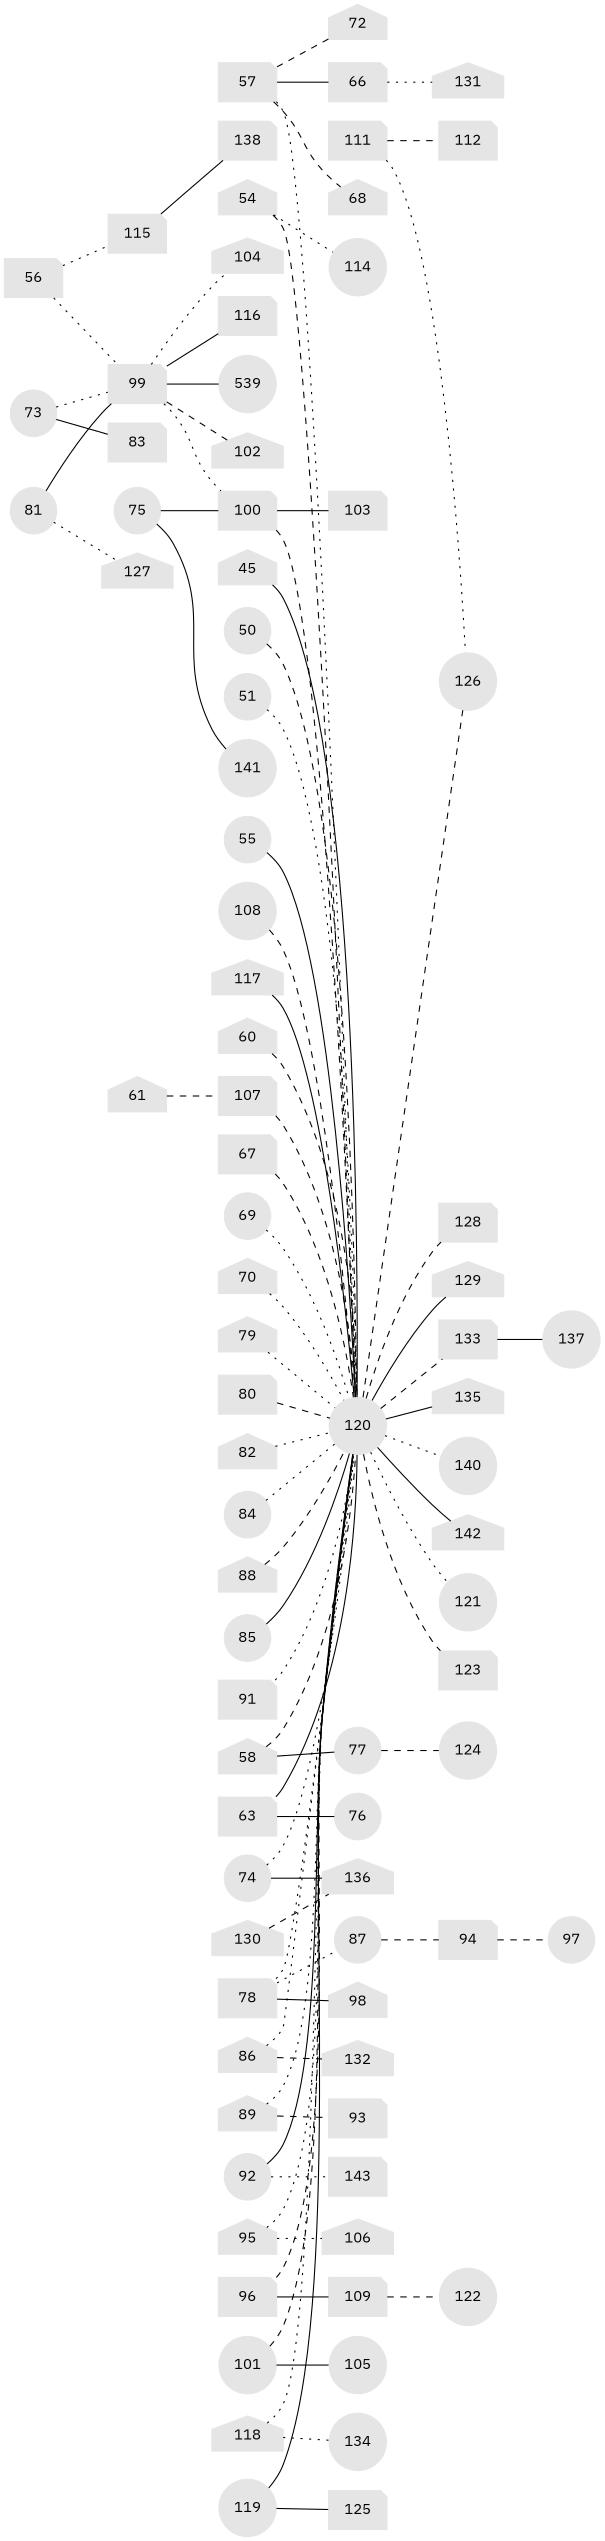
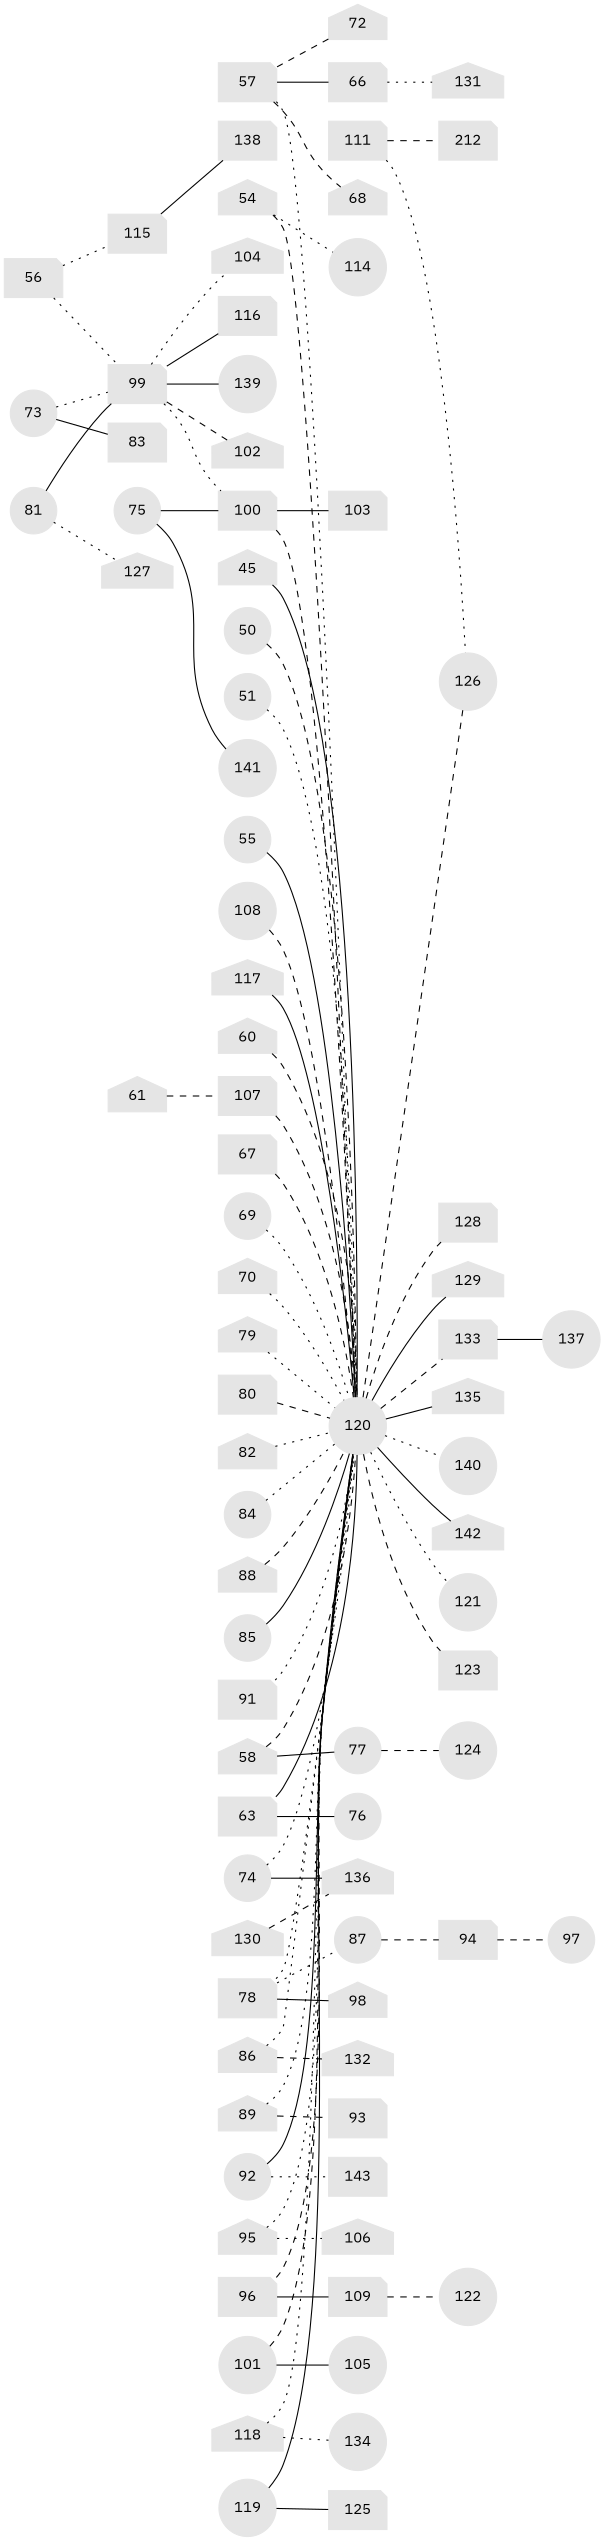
(468, 141) -> (468, 141)
(248, 384) -> (248, 384)
